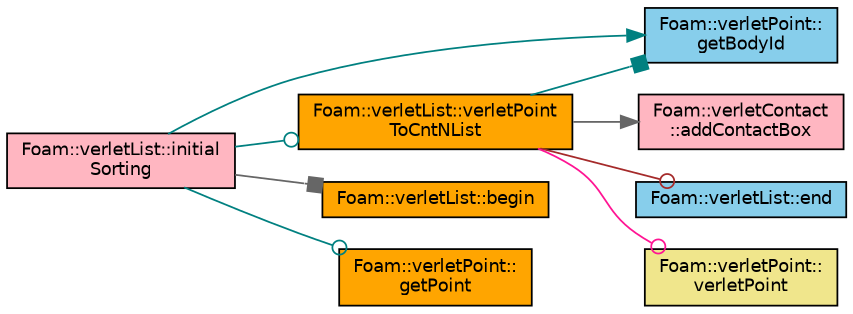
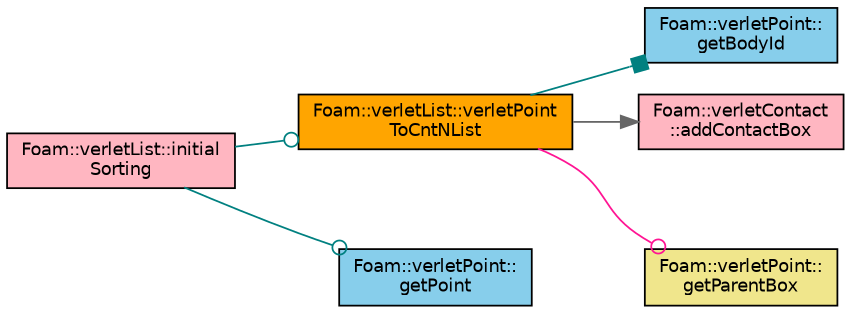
(391, 58) -> none
(435, 200) -> none
(741, 200) -> none
(435, 277) -> (435, 277)
(741, 277) -> (741, 277)
